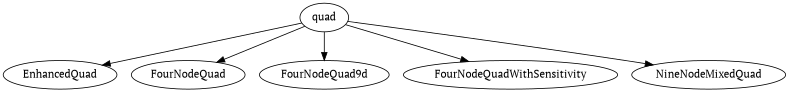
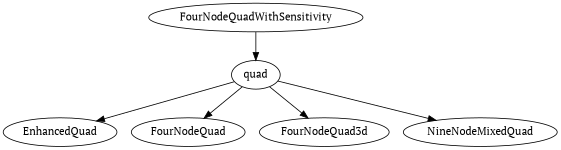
(403, 42) -> (256, 42)
(324, 75) -> (324, 132)
